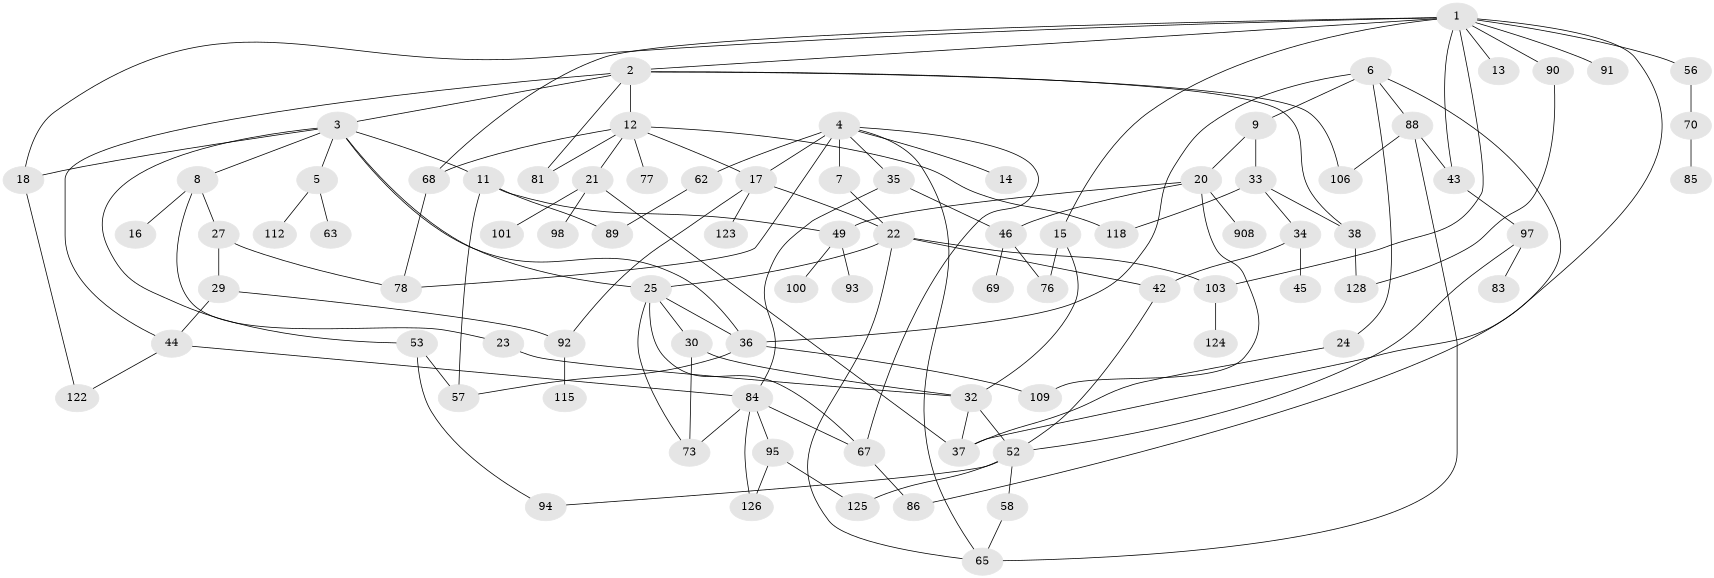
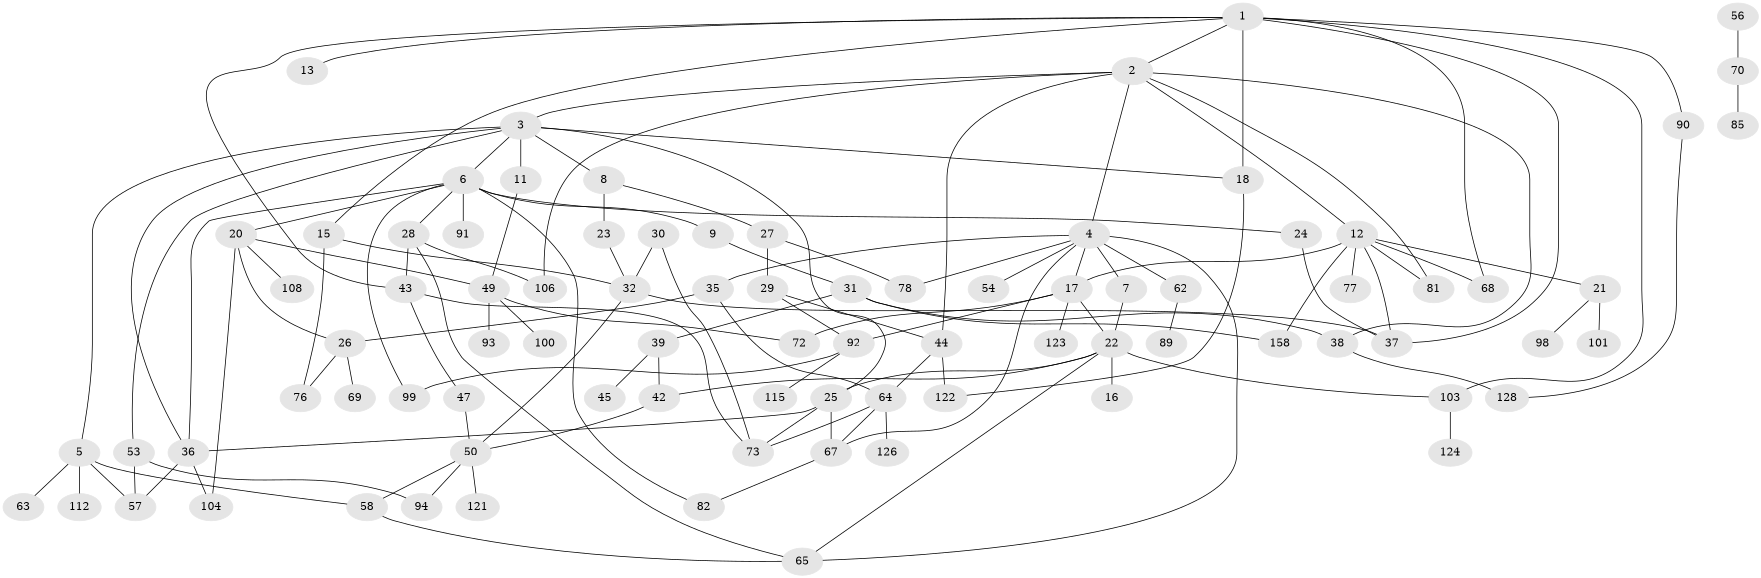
(1577, 37) -> none
(1534, 41) -> (463, 207)
(1412, 126) -> (409, 235)
none -> (492, 153)
none -> (1111, 153)
(1229, 153) -> (340, 210)
(1006, 180) -> (989, 289)
(1256, 180) -> (851, 289)
(166, 208) -> (1112, 371)
(555, 210) -> none
(415, 235) -> none
(1006, 235) -> (345, 344)
(1116, 235) -> (1280, 344)
(1244, 235) -> (292, 289)
(1300, 235) -> (659, 344)
(1528, 235) -> (464, 398)
(1499, 289) -> none
(464, 293) -> (107, 480)
none -> (630, 313)
(671, 316) -> none
(776, 316) -> (1381, 288)
none -> (799, 344)
none -> (410, 398)
(752, 398) -> (886, 398)
(1040, 398) -> (211, 507)
(773, 453) -> none
(1014, 453) -> (471, 453)
none -> (220, 487)
(858, 507) -> (478, 507)
(914, 507) -> (704, 507)
